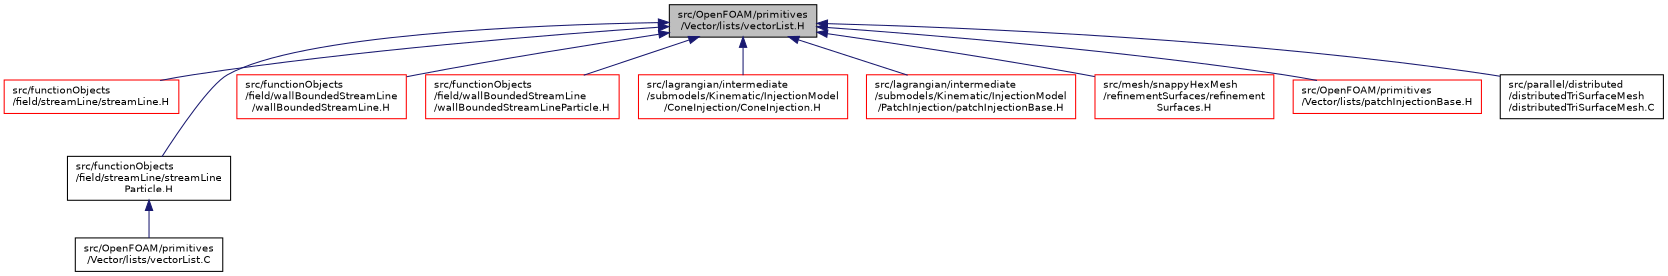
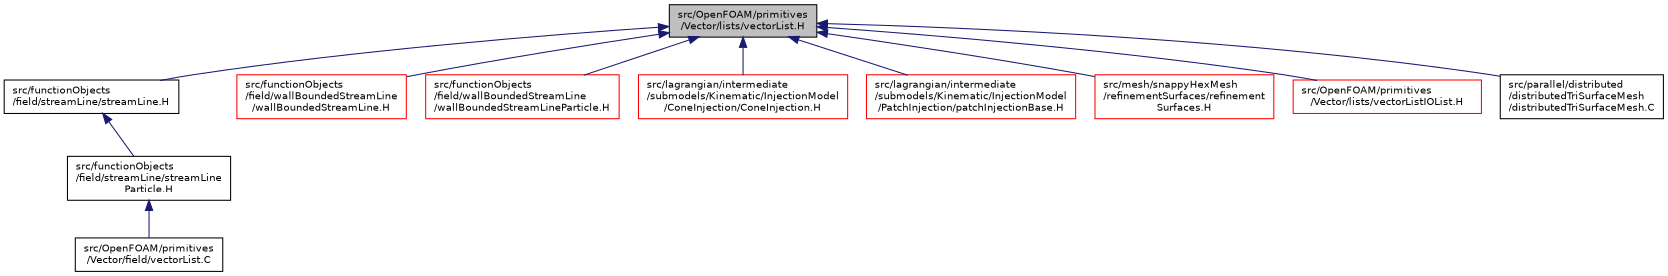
(388, 38) -> (121, 139)
(92, 97) -> (92, 97)
(1387, 97) -> (1387, 97)
(149, 255) -> (149, 255)
